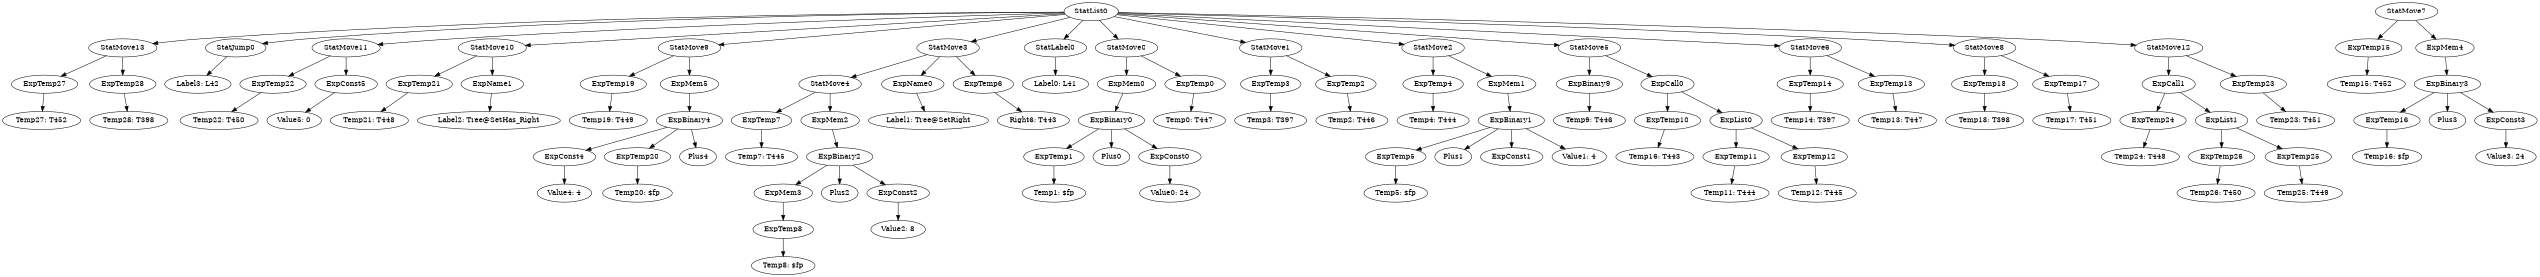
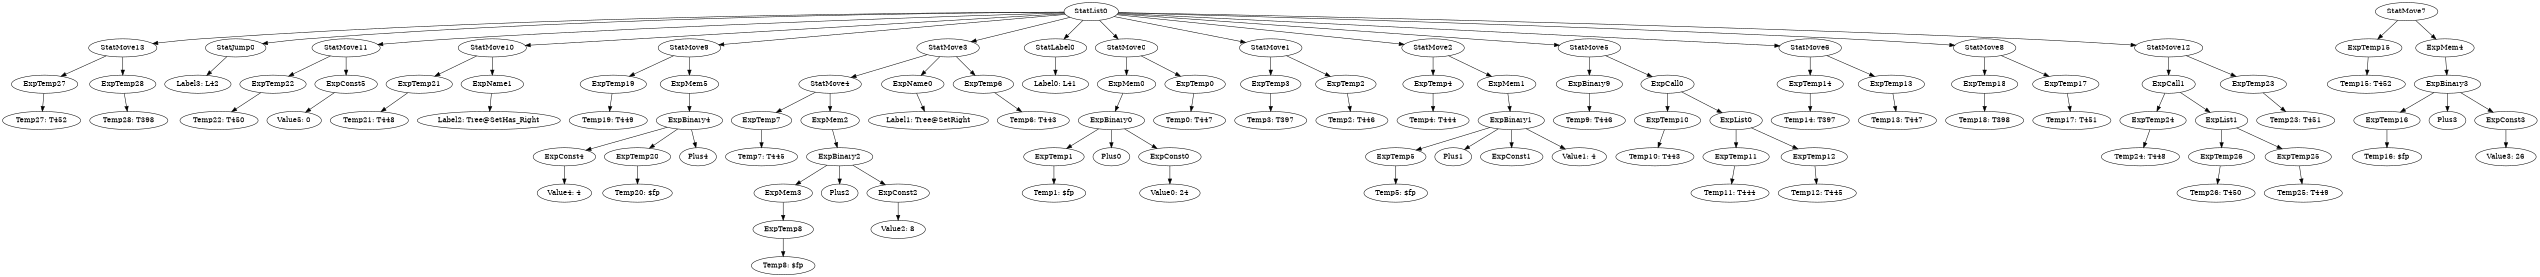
(1033, 120) -> (1033, 120)
(1655, 157) -> (1655, 157)
(2506, 157) -> (2506, 157)
